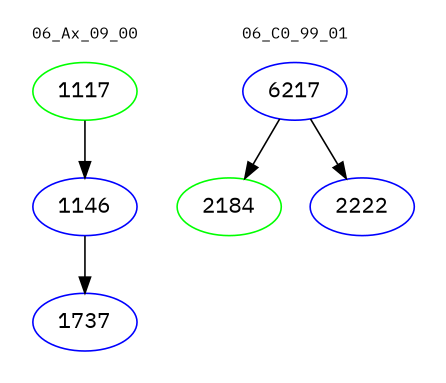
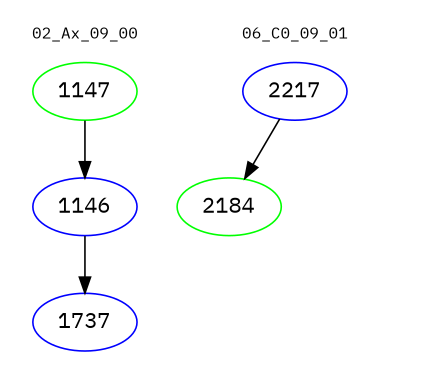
(86, 34) -> (86, 34)
(296, 34) -> (296, 34)
(85, 91) -> (85, 91)
(295, 91) -> (295, 91)
(362, 207) -> none
